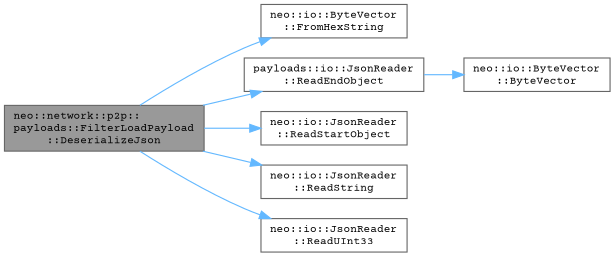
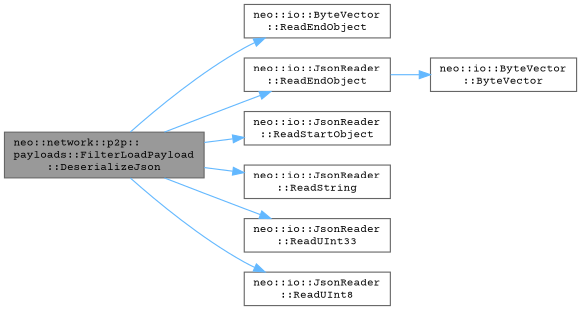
(334, 21) -> (317, 21)
(334, 75) -> (317, 75)
none -> (317, 289)
